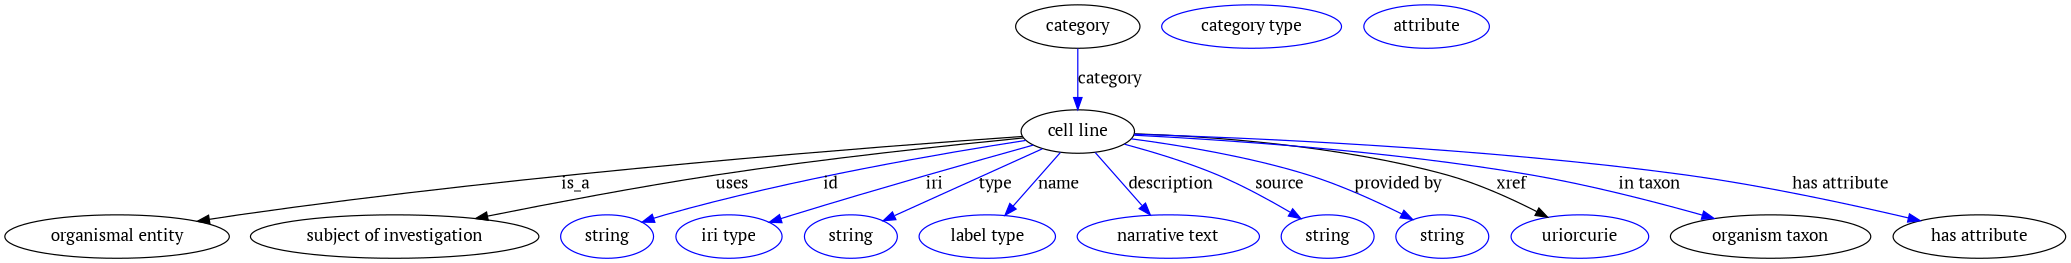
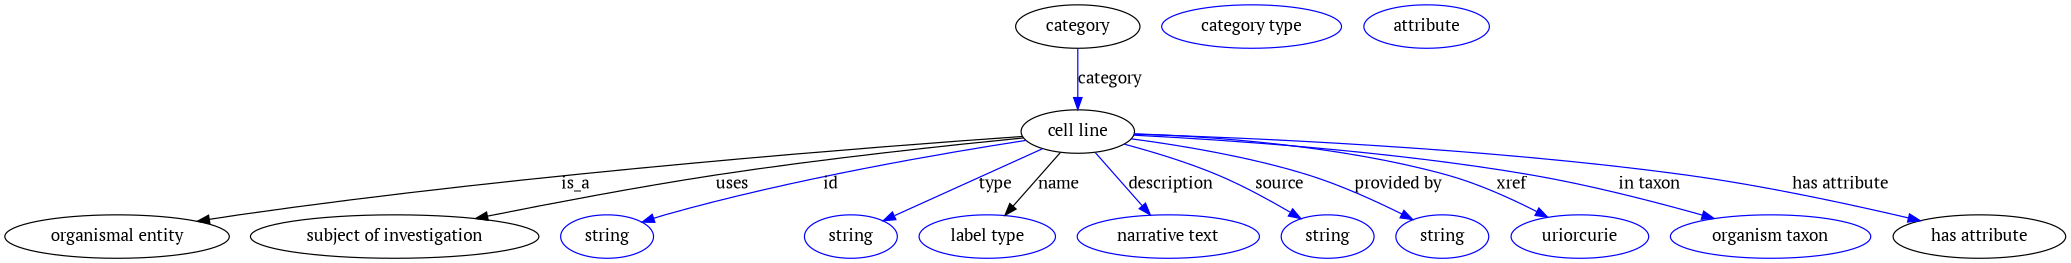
(1411, 166) -> (1411, 166)
(1037, 179) -> (1037, 179)
(729, 237) -> none
(1771, 237) -> (1771, 237)
